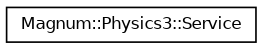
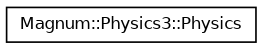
(131, 25) -> (131, 25)
